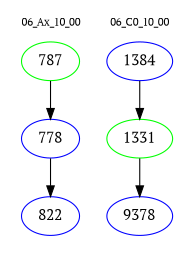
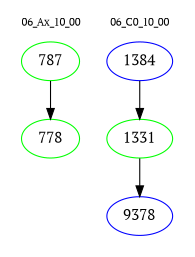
(51, 139) -> (51, 139)
(51, 216) -> none
